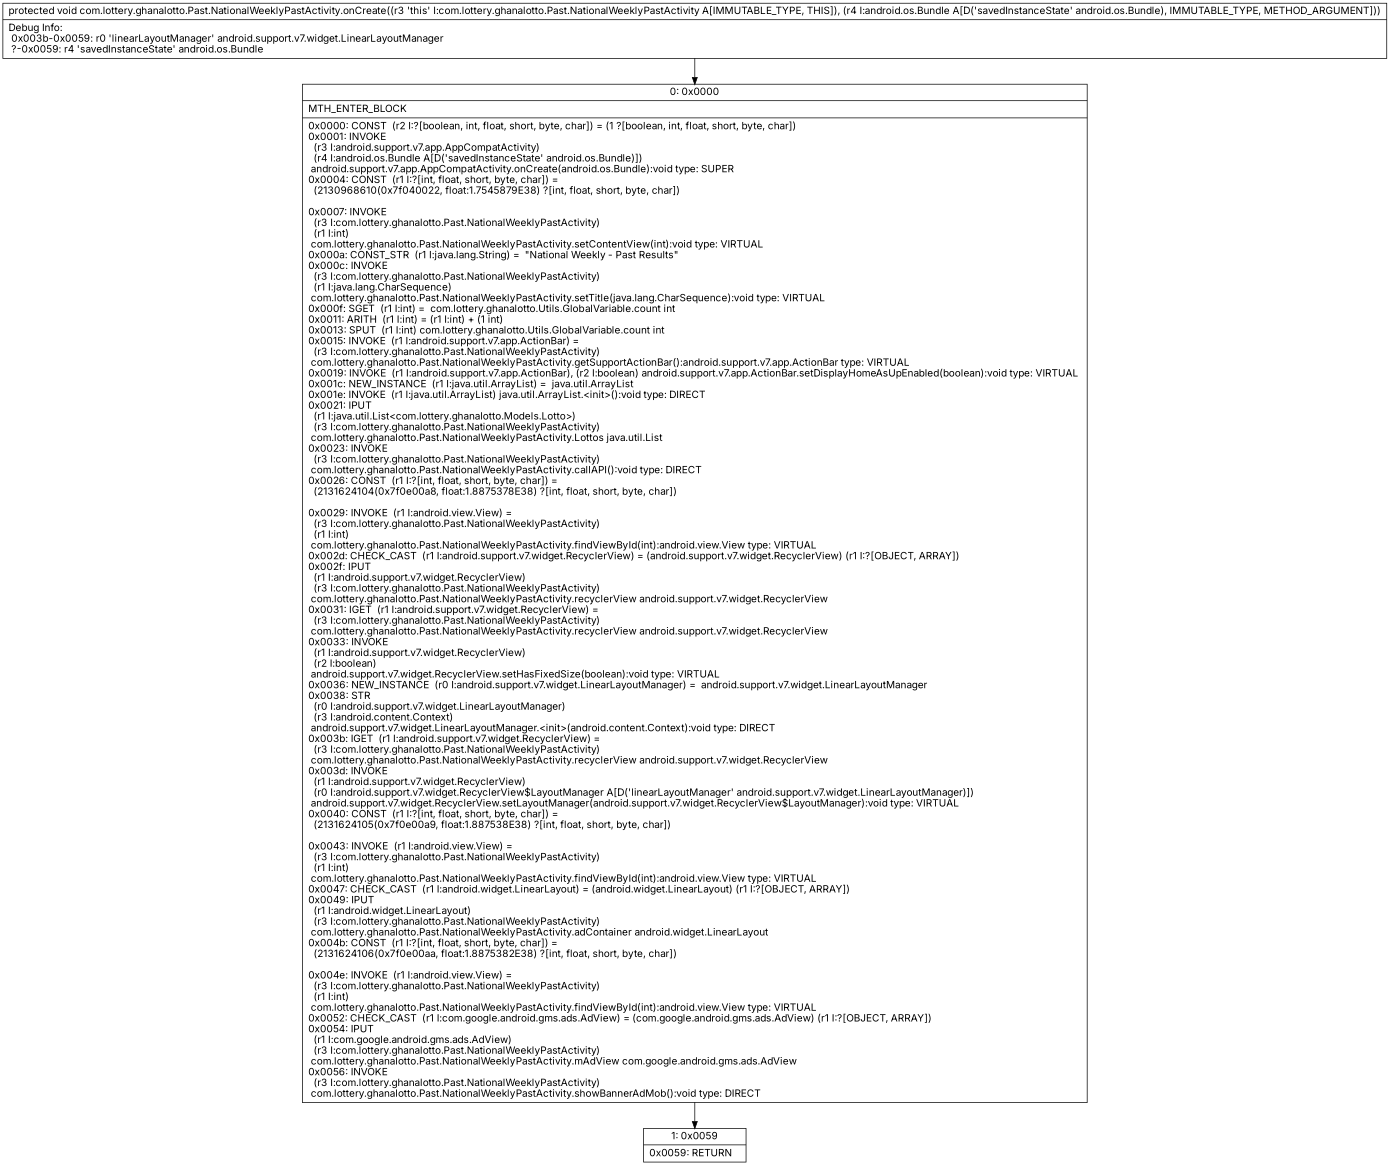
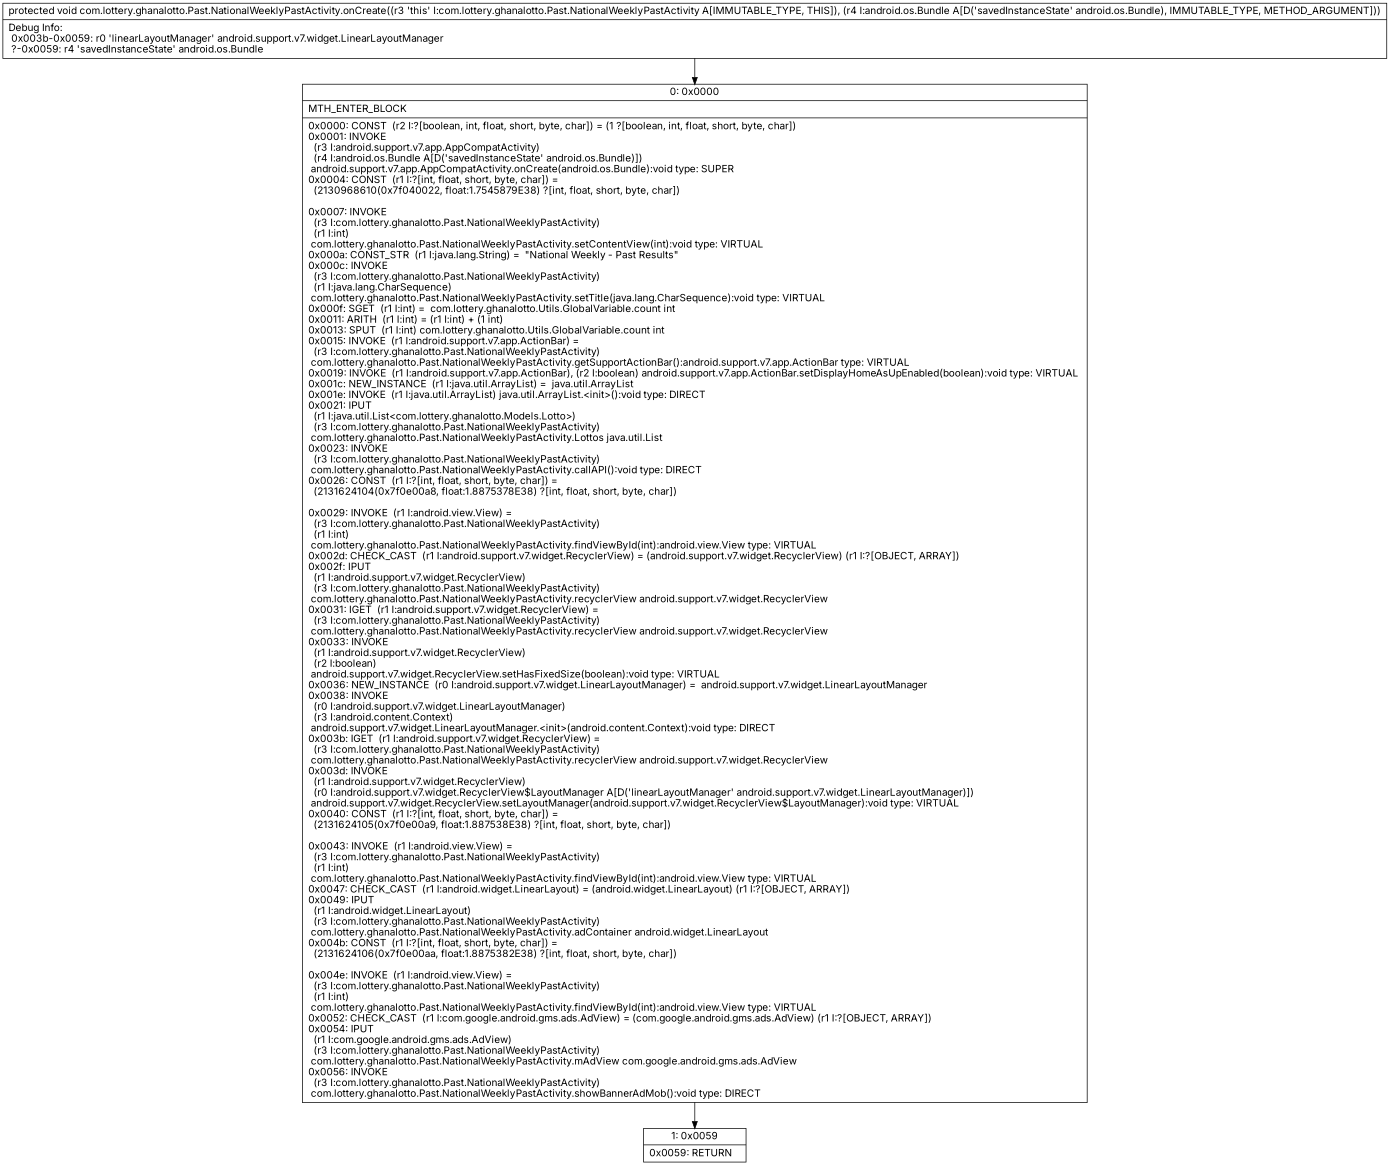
(342, 696) -> (351, 696)
